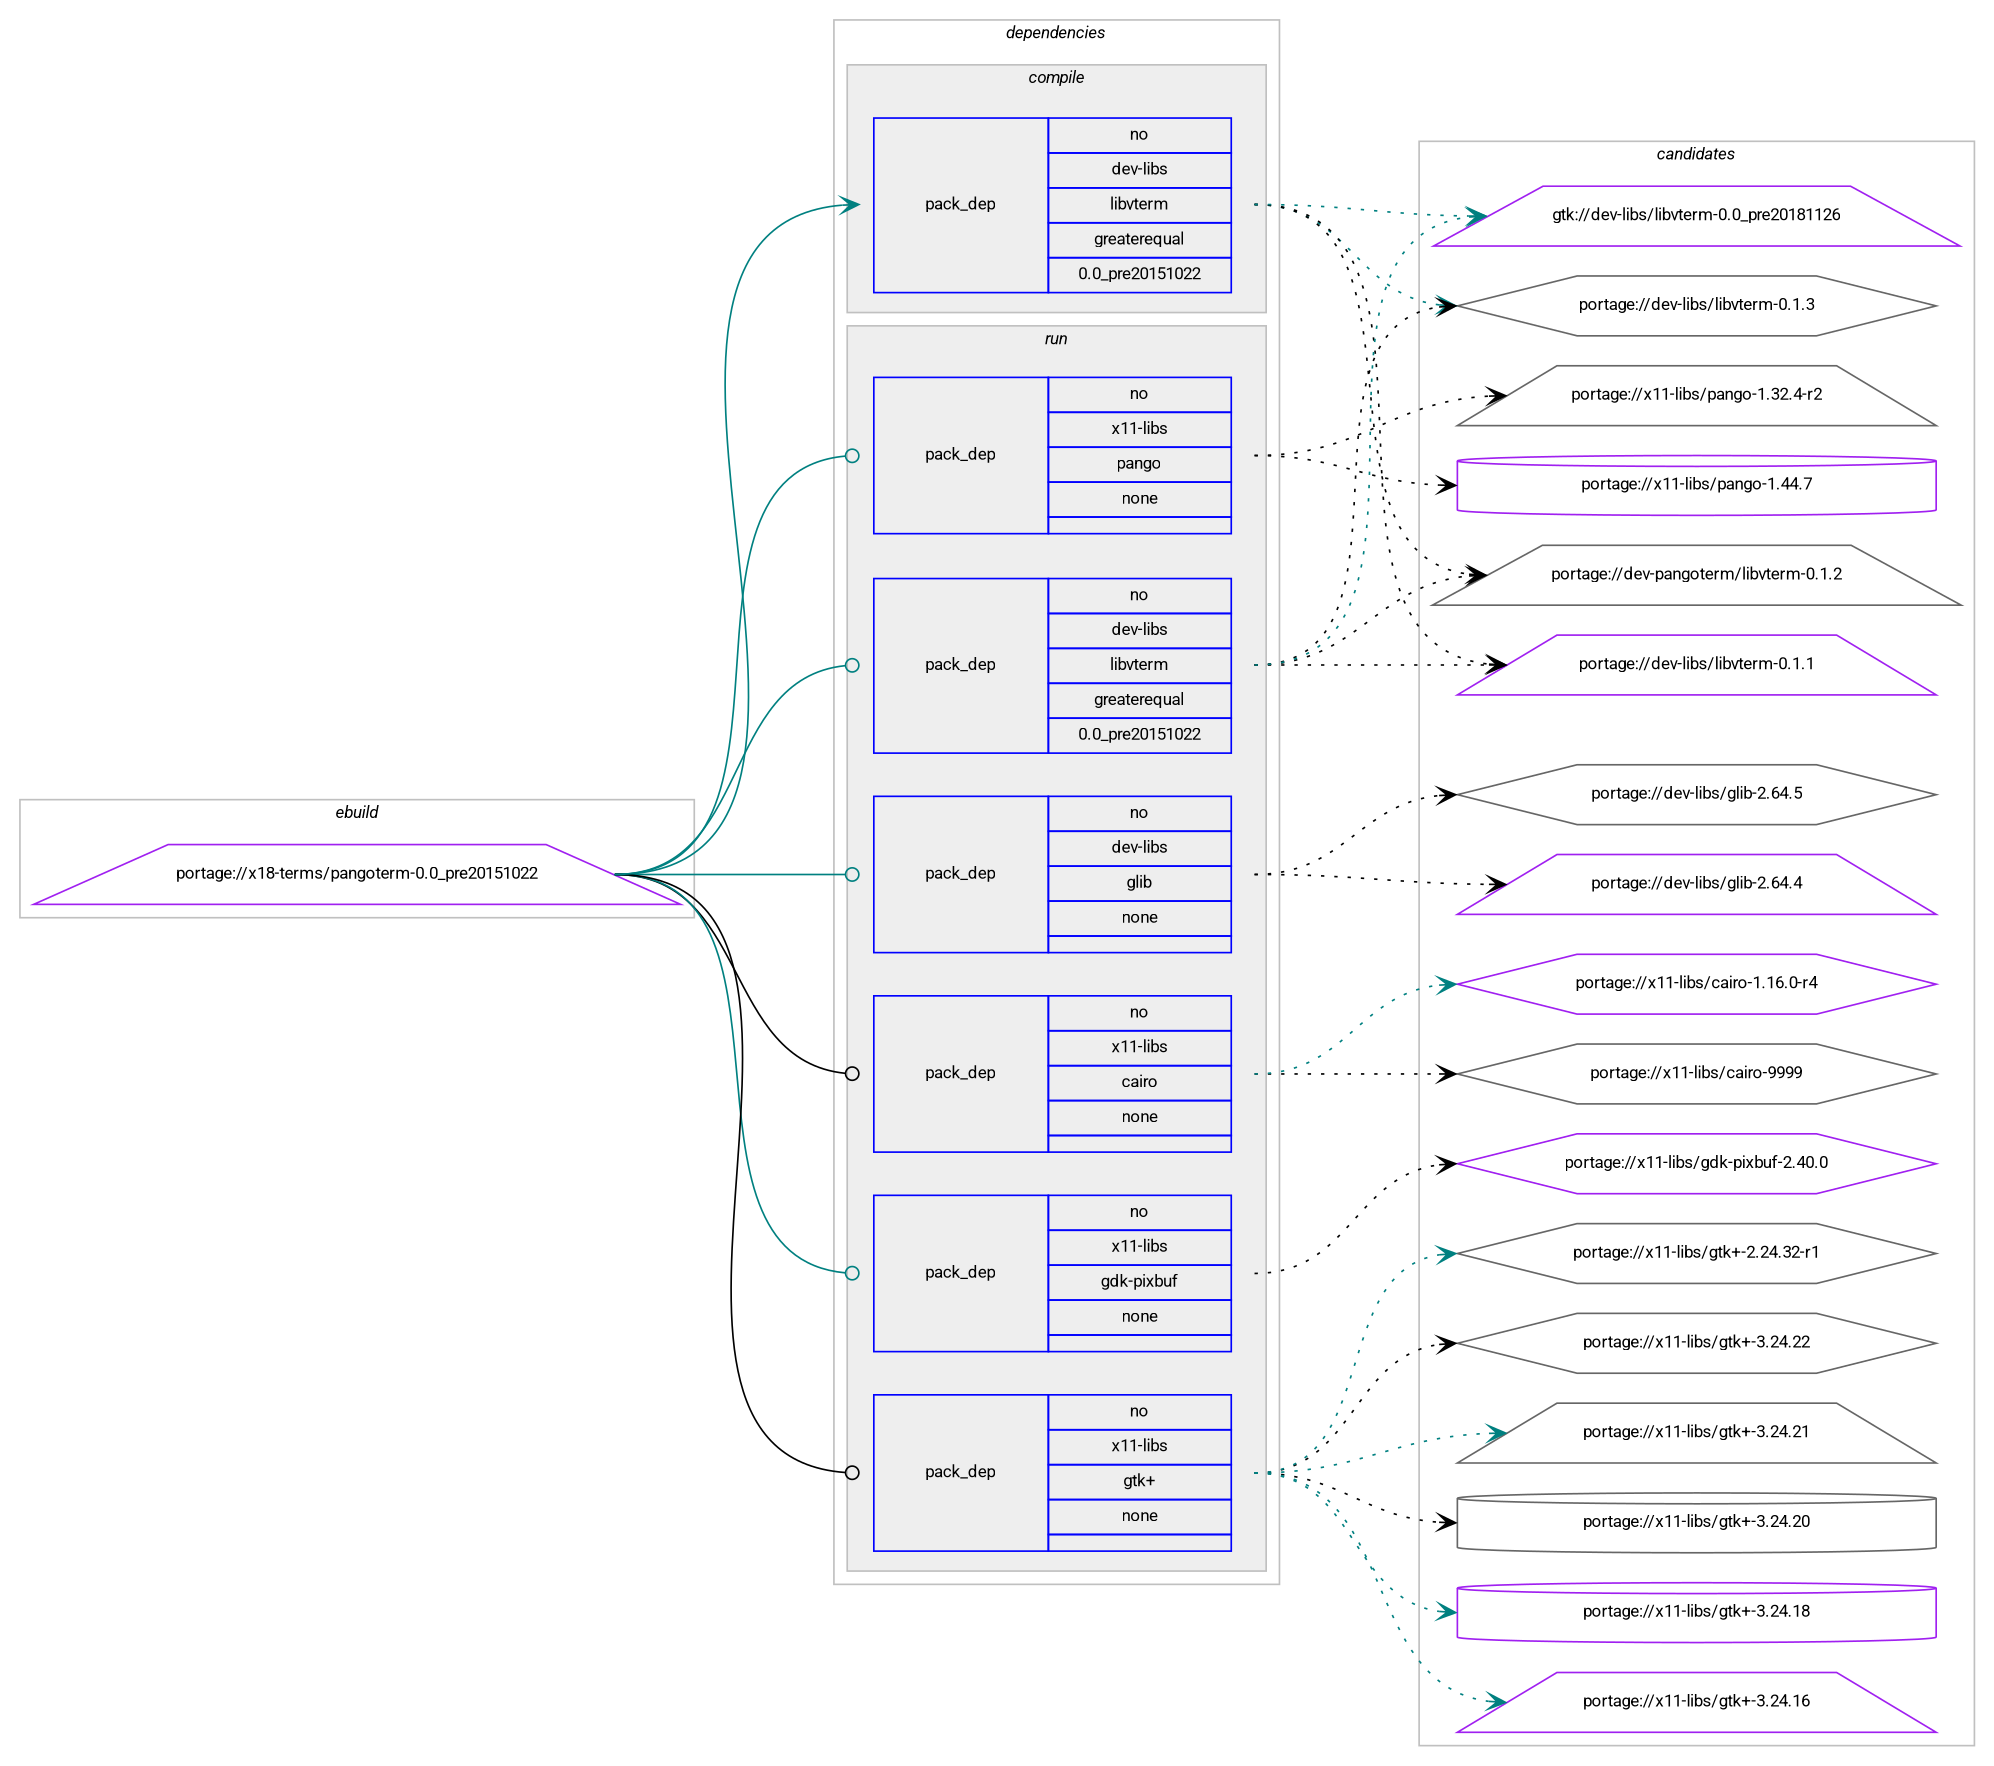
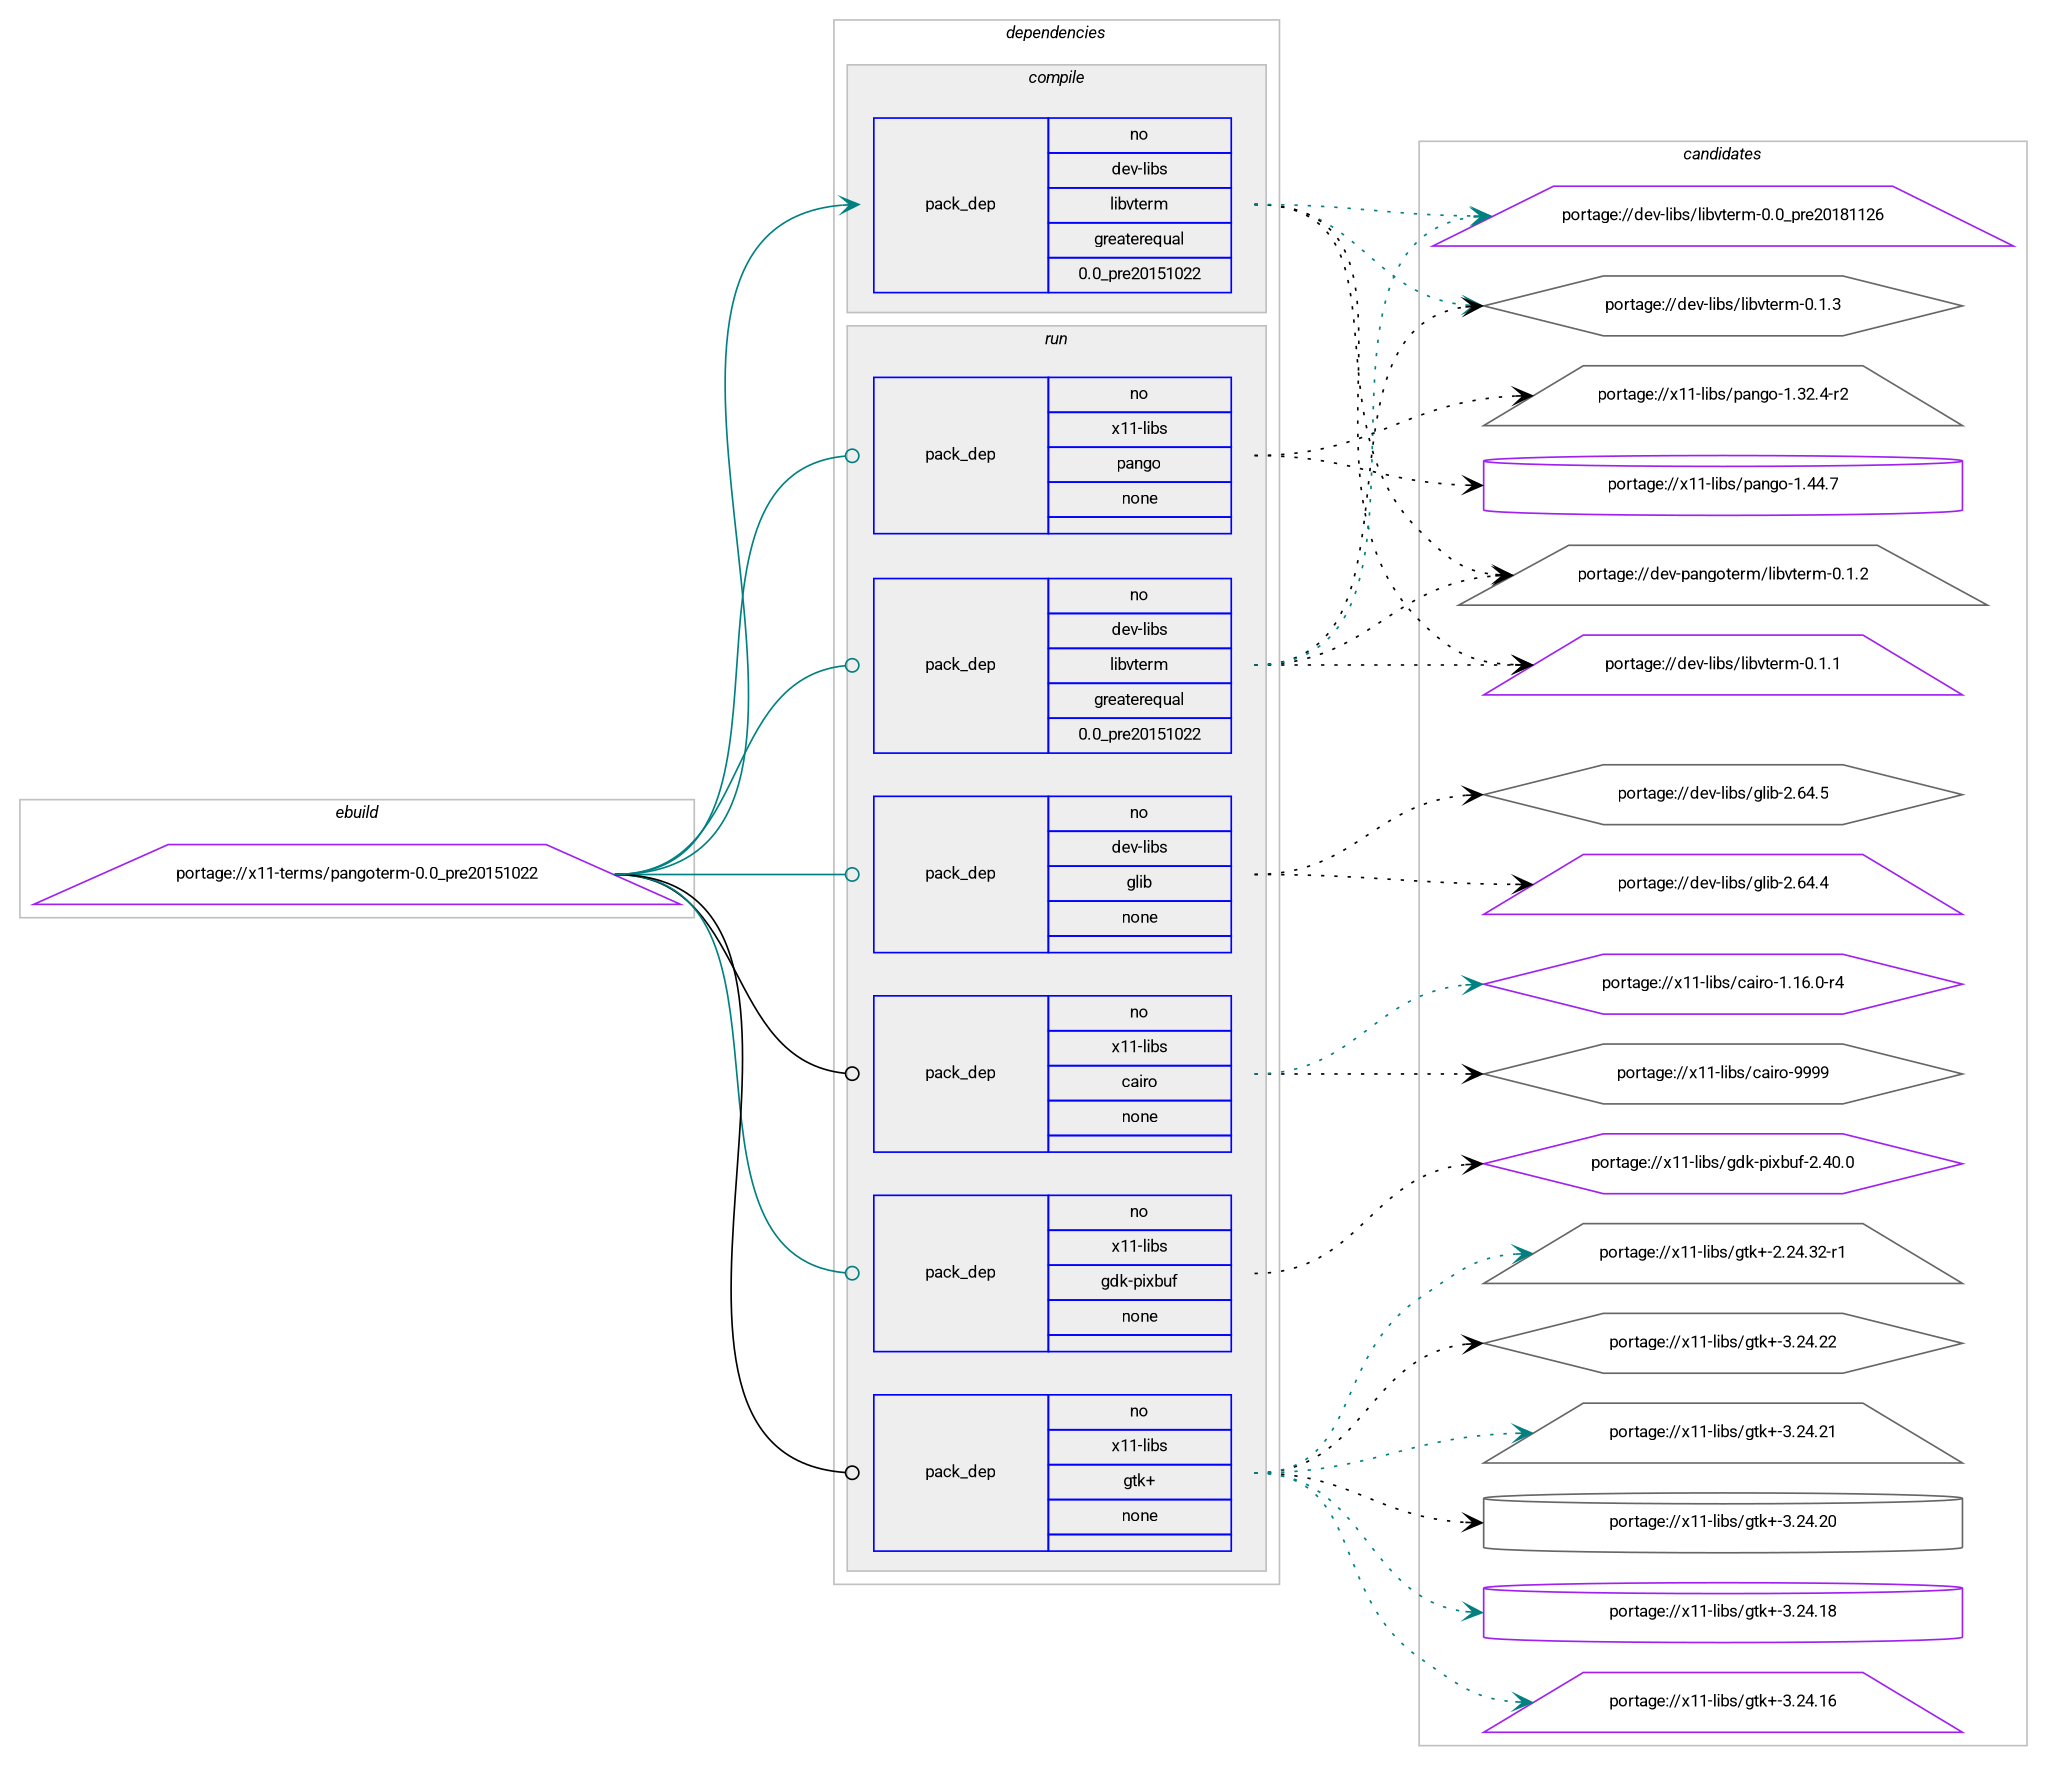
(1697, 216) -> (1723, 216)
(357, 874) -> (357, 874)
(1697, 1254) -> (1723, 1254)
